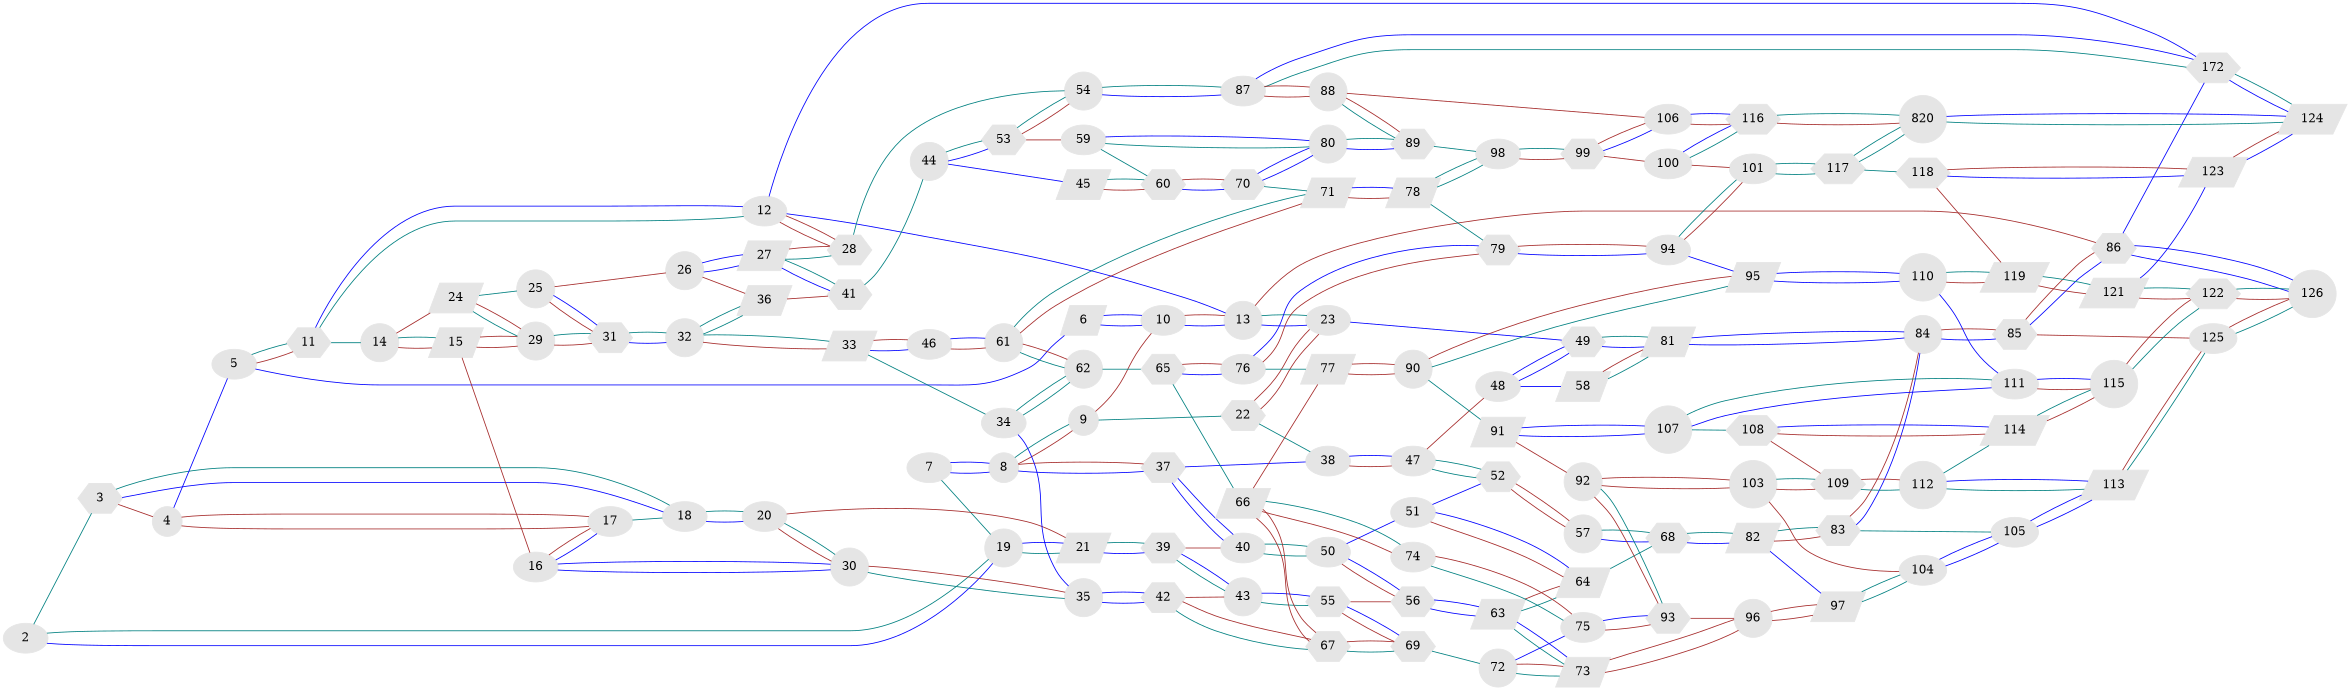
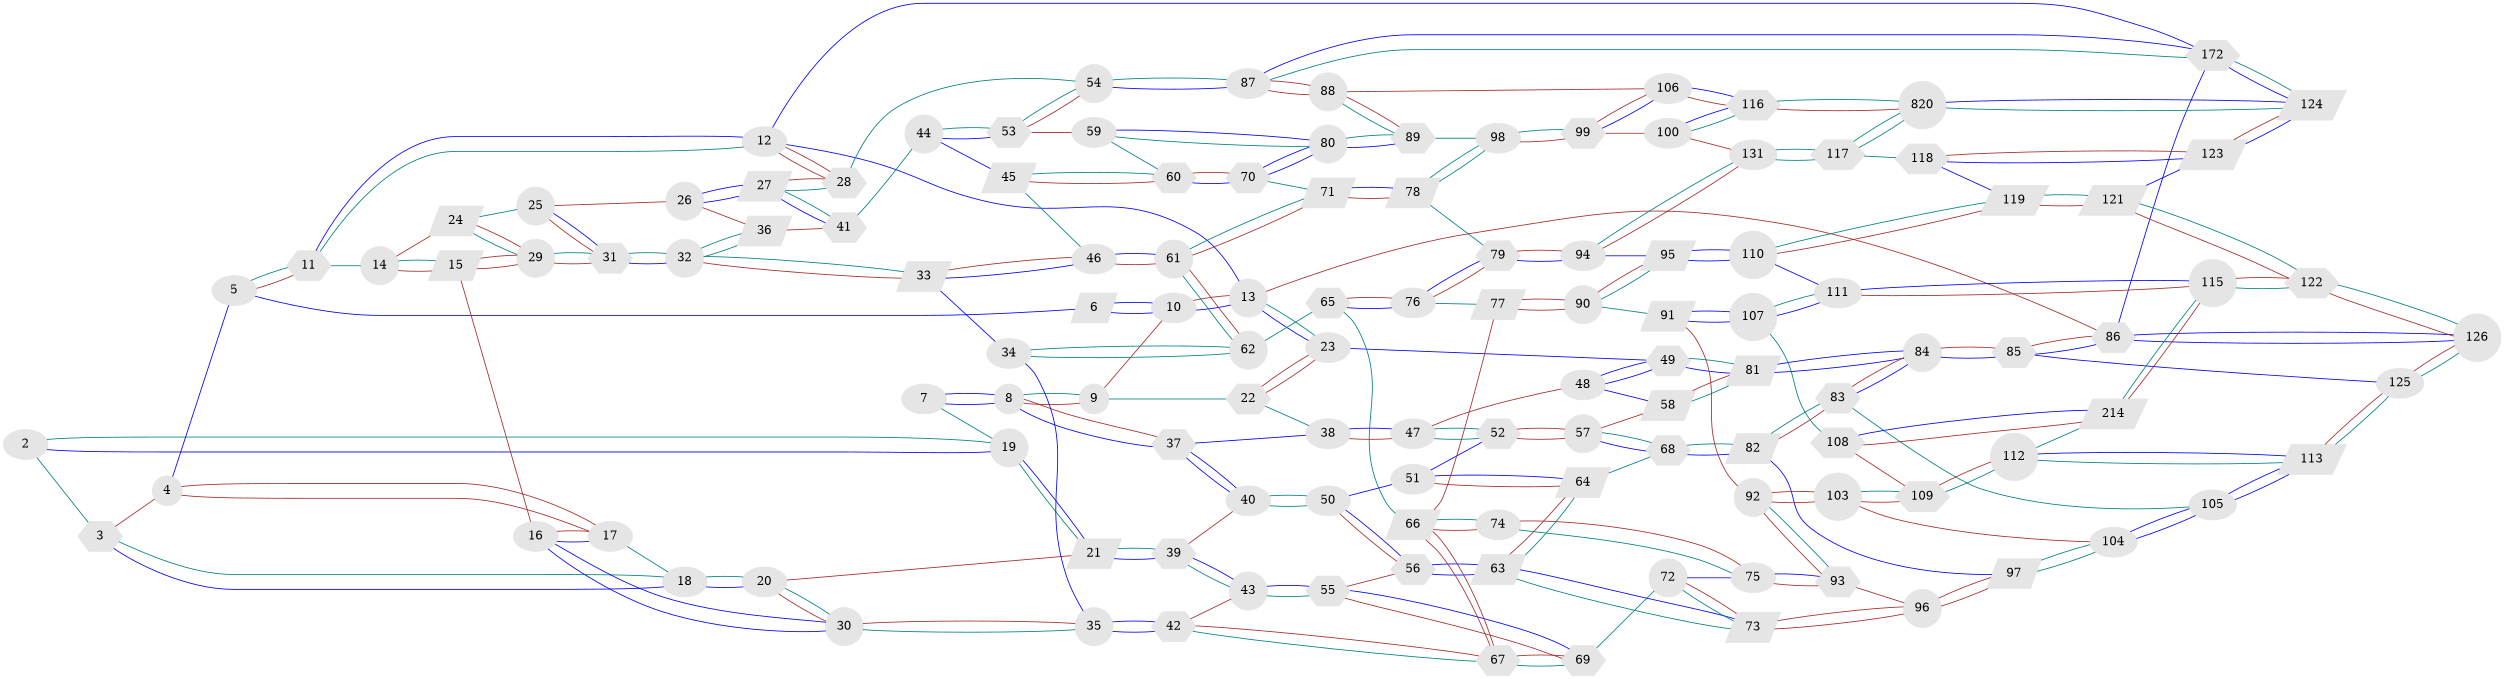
(1753, 169) -> (1753, 155)
none -> (1053, 220)
(1969, 225) -> (1967, 179)
(2113, 336) -> (2205, 371)
(915, 379) -> (972, 320)
none -> (1622, 421)
(2015, 430) -> (2113, 414)
